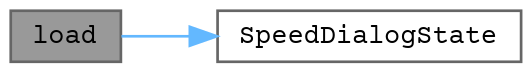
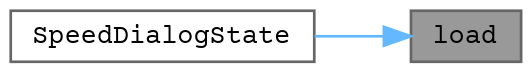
(156, 36) -> (349, 36)
